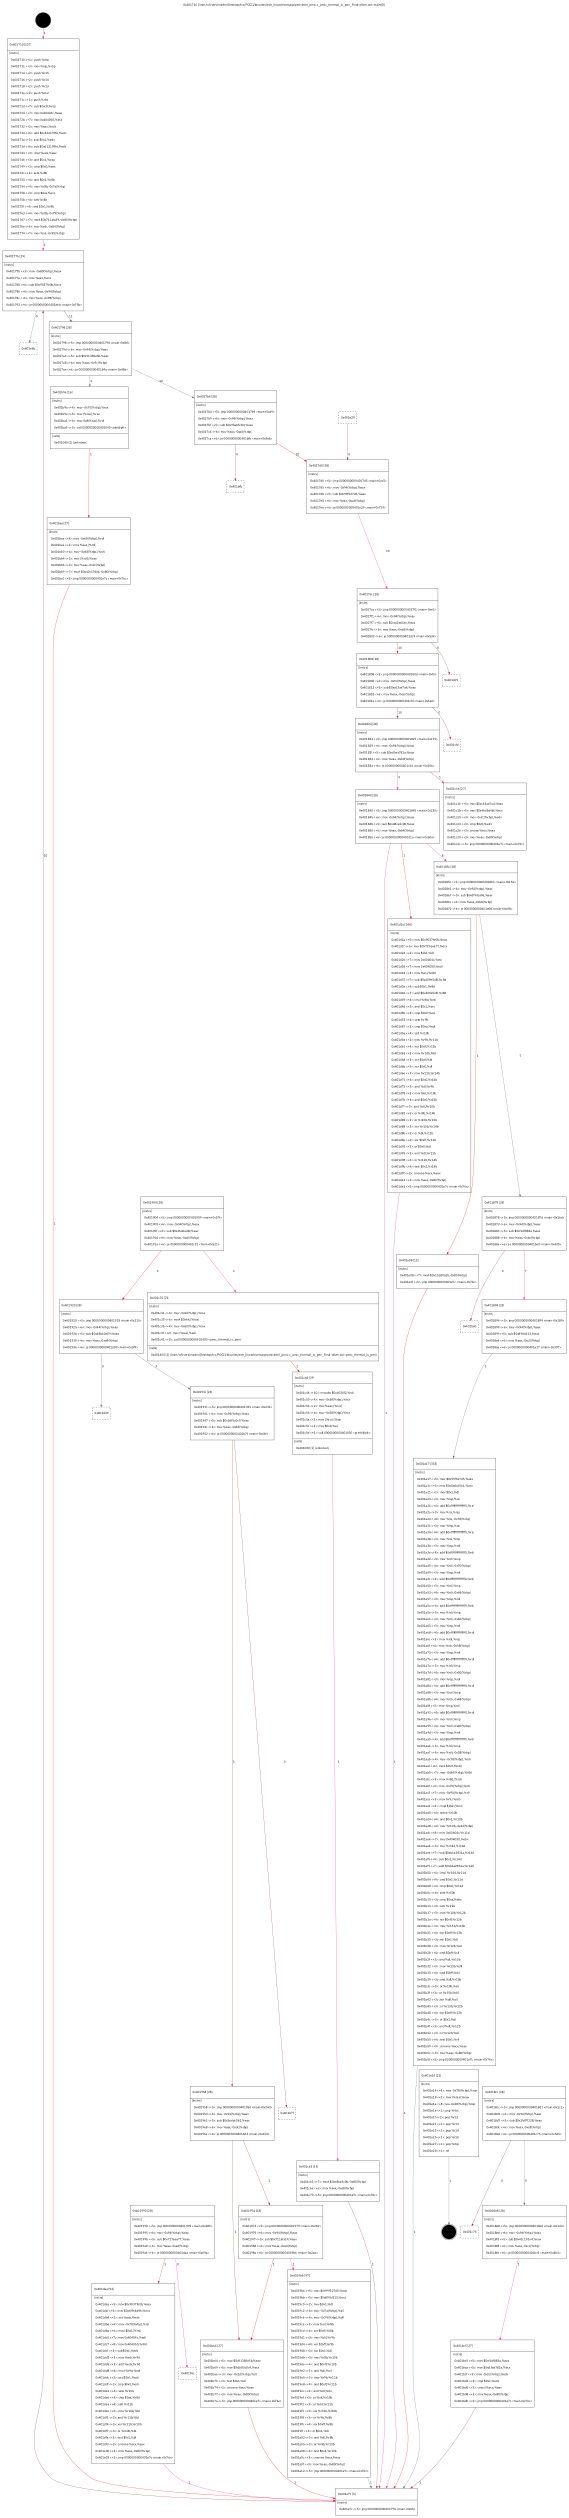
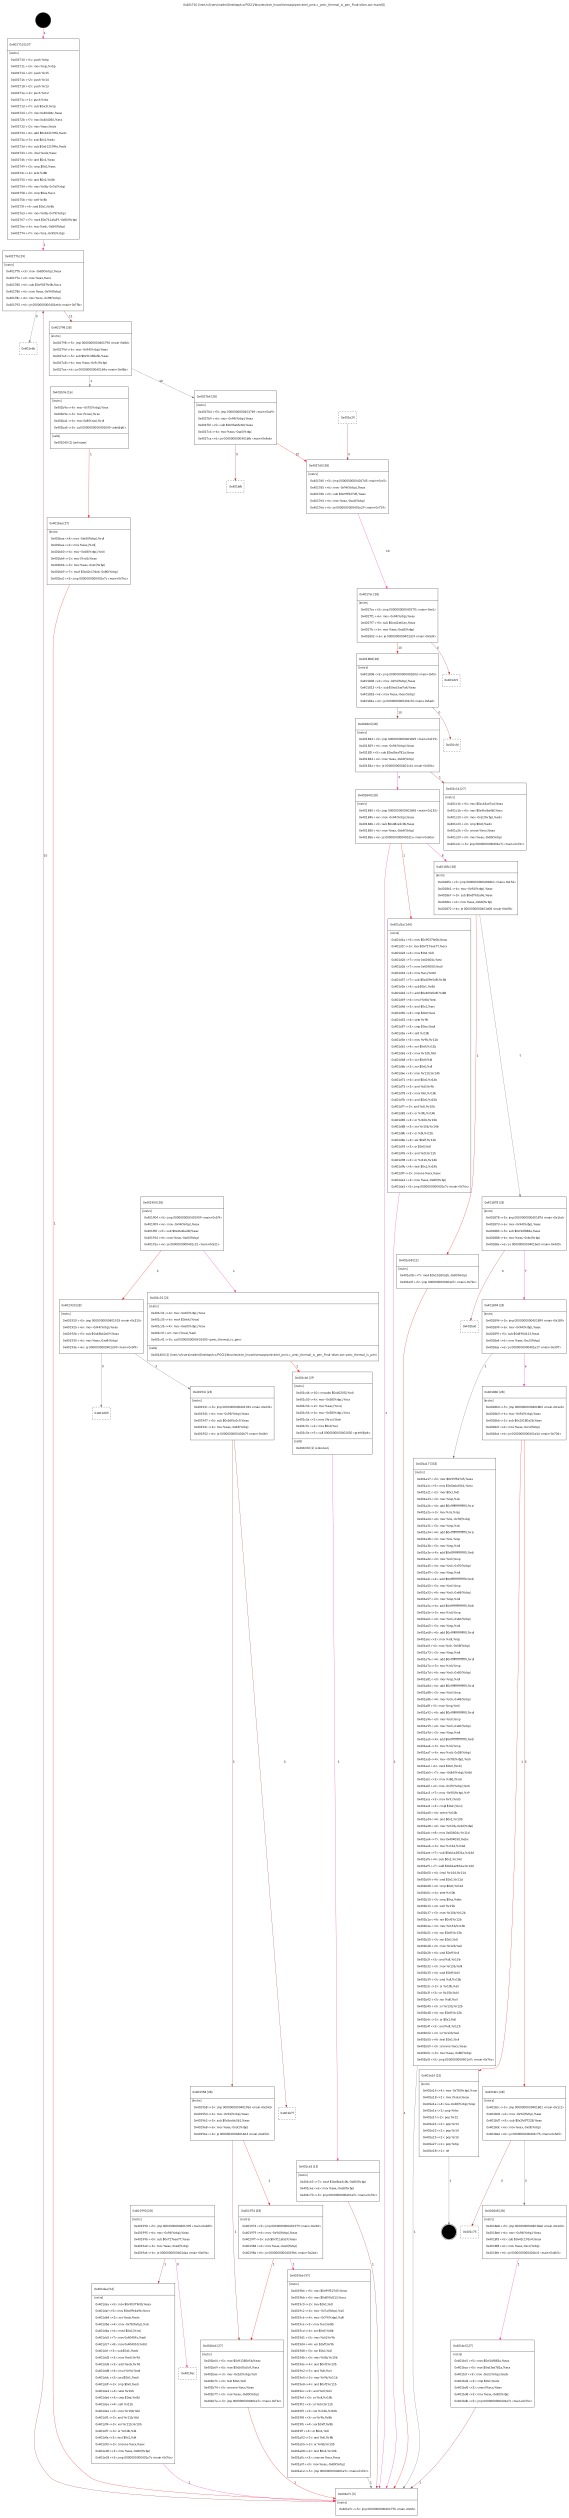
none -> (524, 1413)
